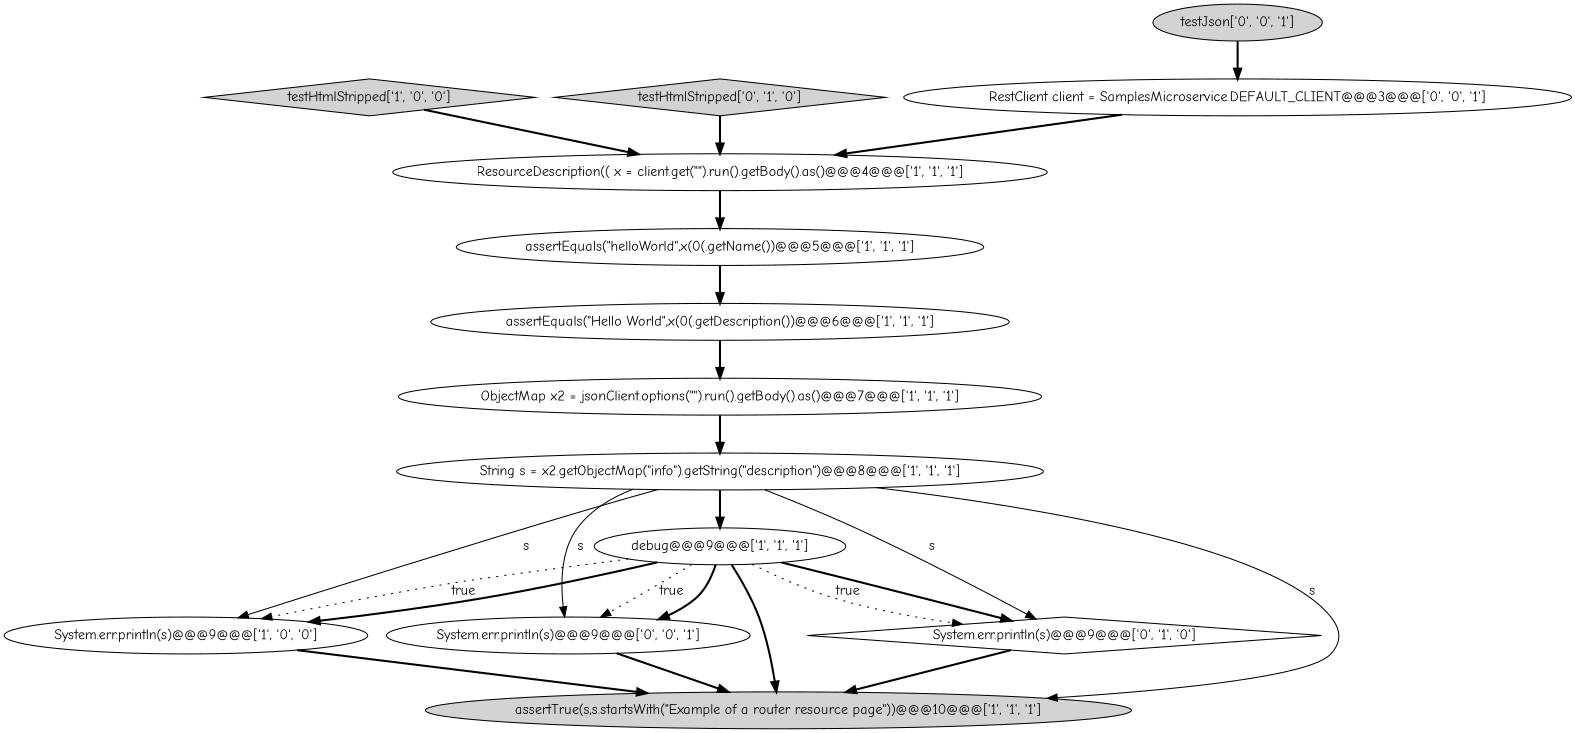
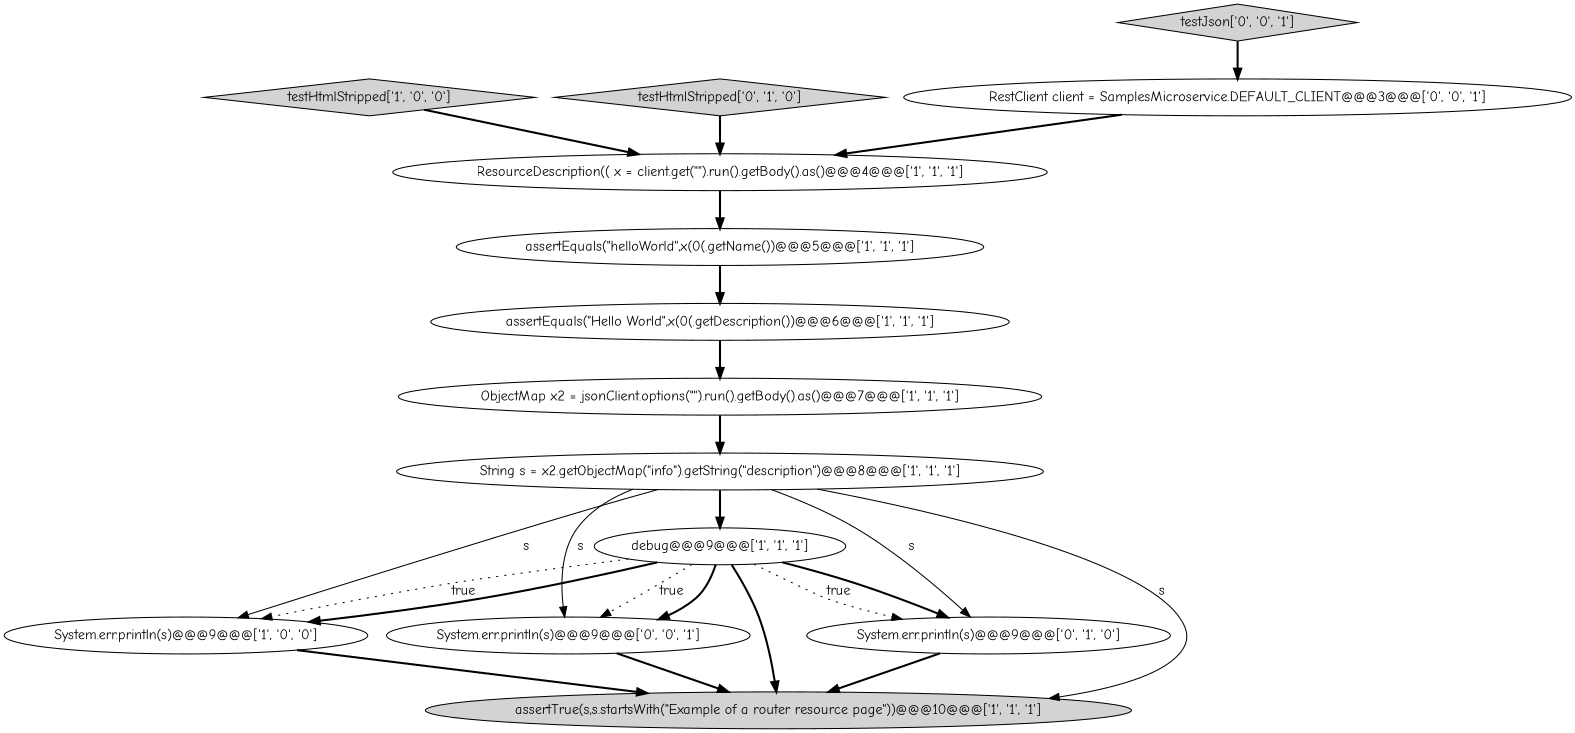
(1238, 23) -> (1238, 23)
(1064, 636) -> (989, 636)
